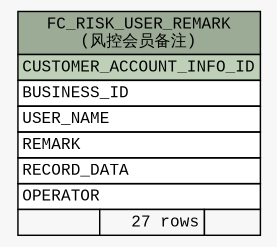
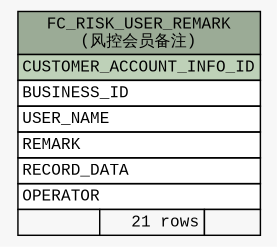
(166, 222) -> (166, 222)
